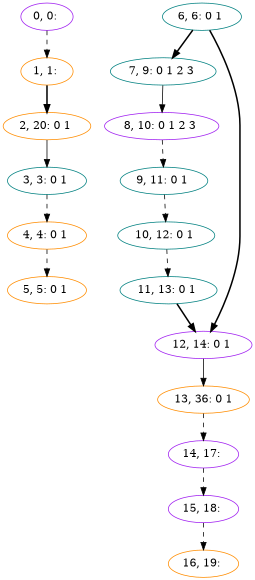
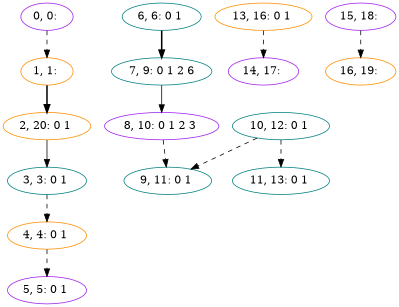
(163, 71) -> (162, 71)
(165, 204) -> (228, 152)
(47, 290) -> (47, 290)
(203, 345) -> none
(203, 400) -> (264, 17)
(203, 478) -> none
